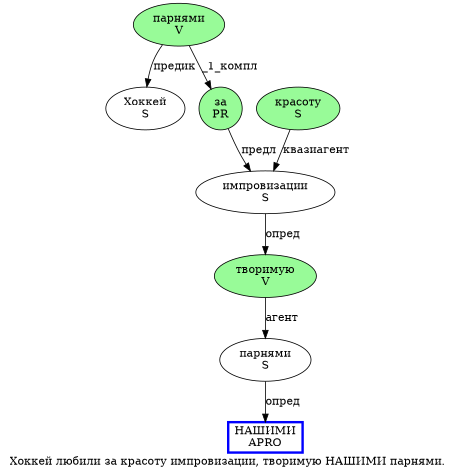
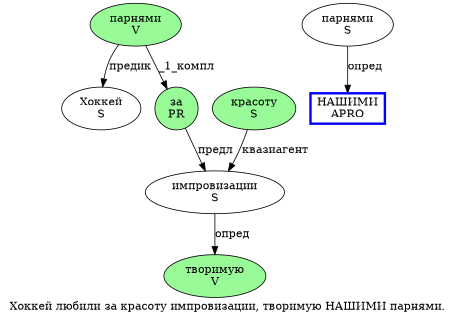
(265, 314) -> none
